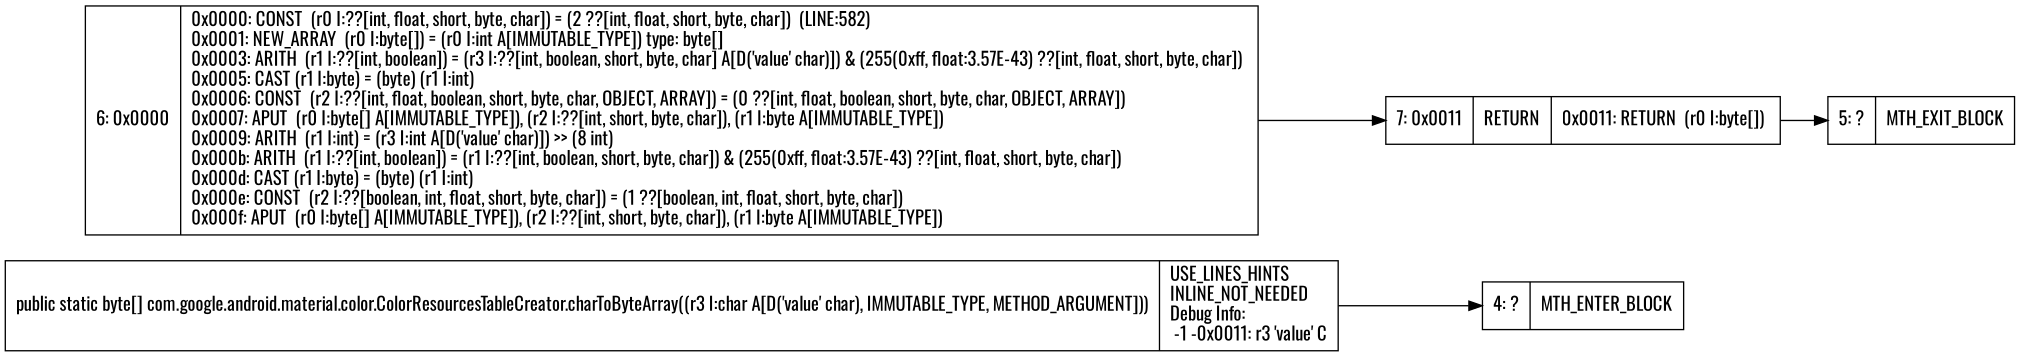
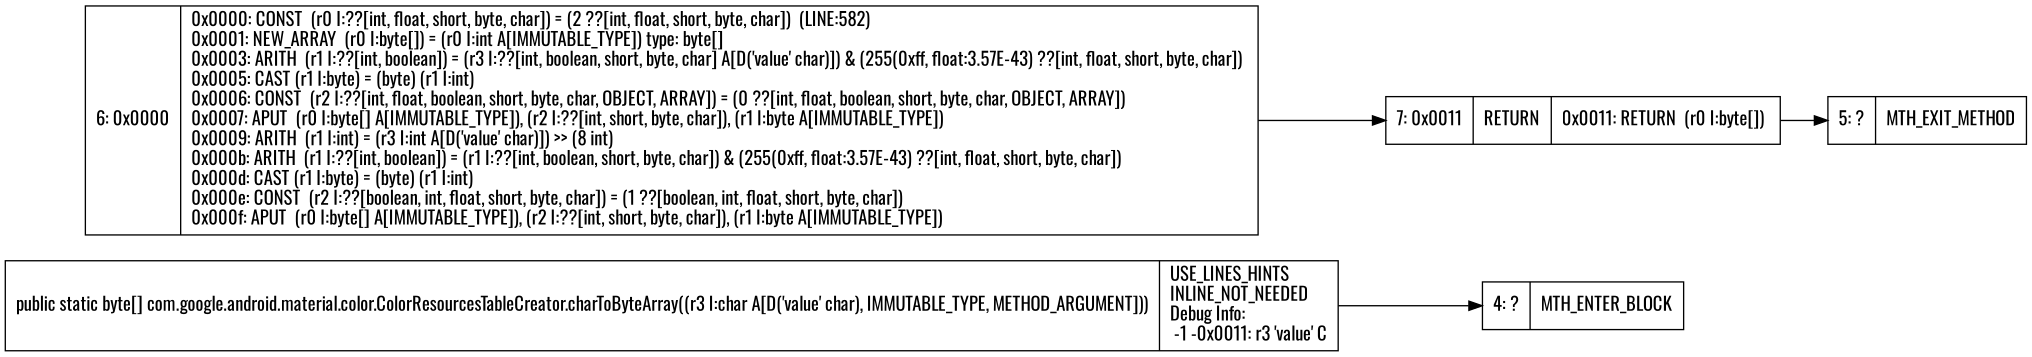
(1945, 120) -> (1951, 120)
